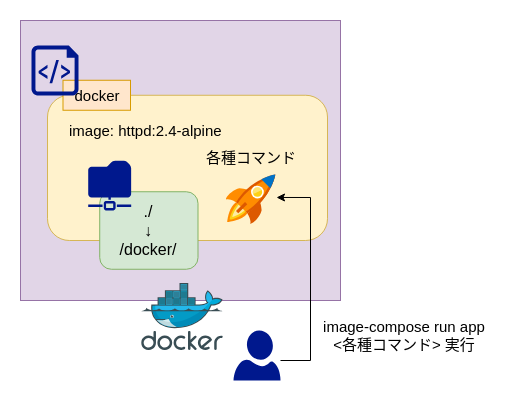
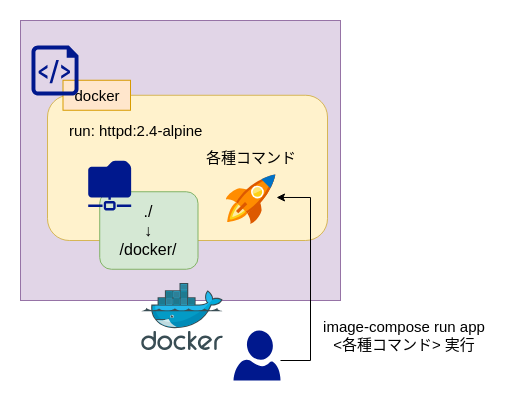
(152, 132) -> (146, 132)
